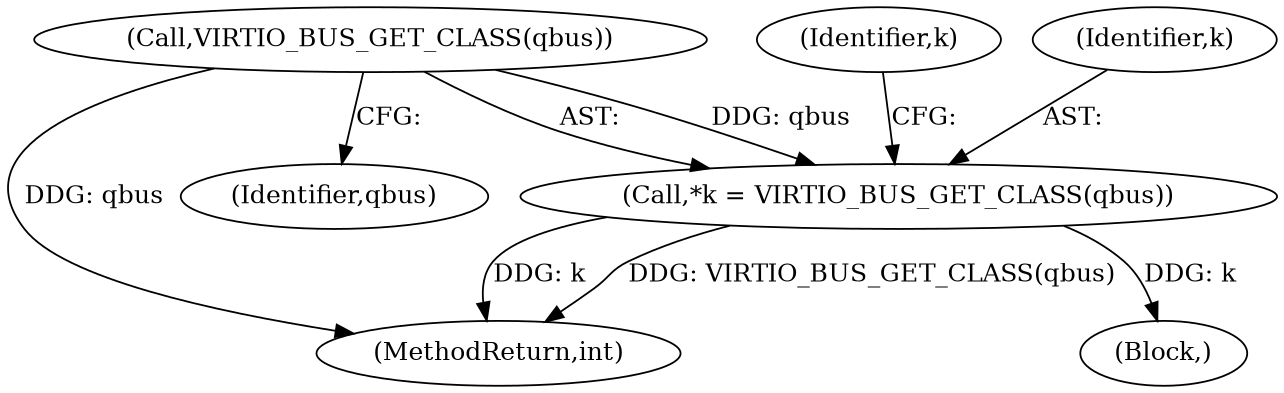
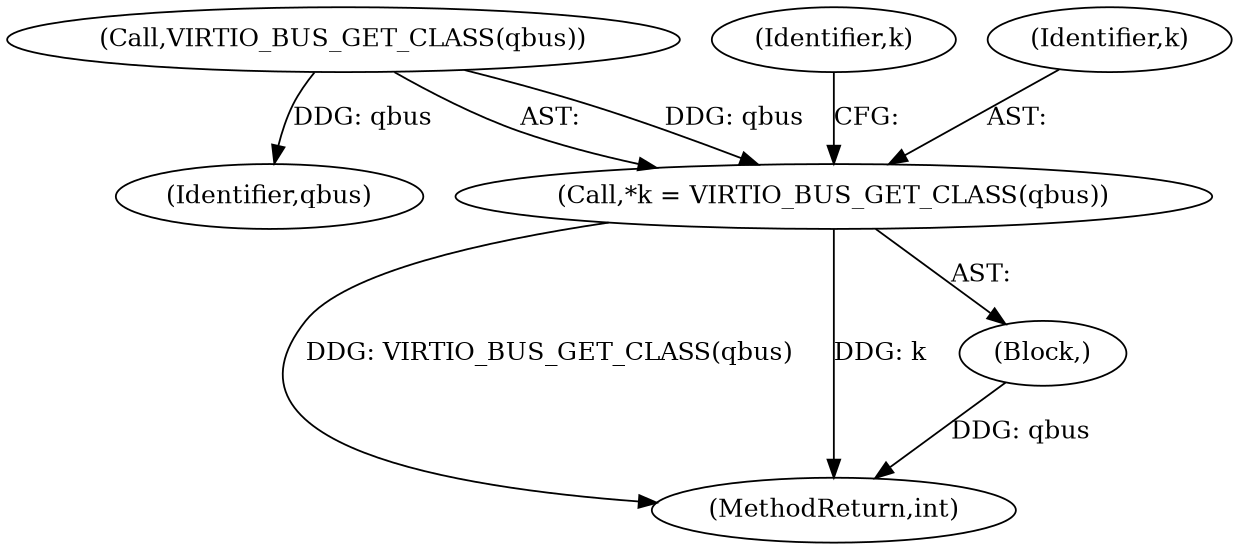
(393, 118) -> (363, 118)
(38, 241) -> (948, 425)
(1191, 275) -> (985, 275)
